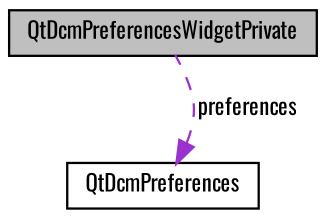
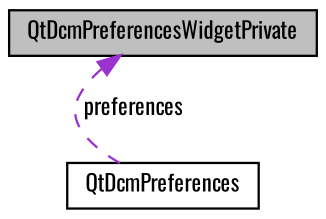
(193, 98) -> (77, 122)
